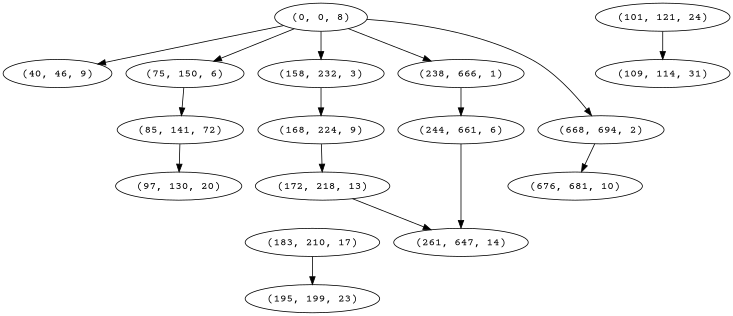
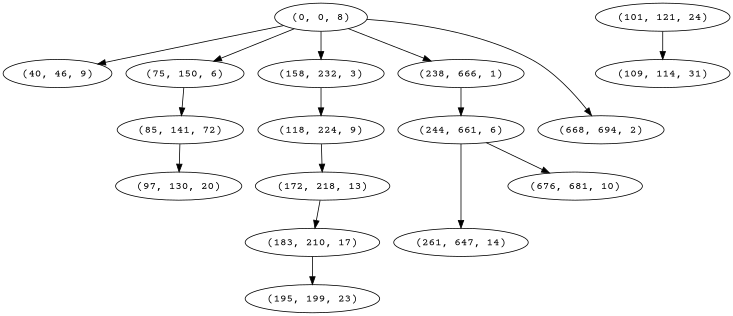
(321, 130) -> (321, 130)
(590, 154) -> (514, 156)
(388, 213) -> (318, 210)
